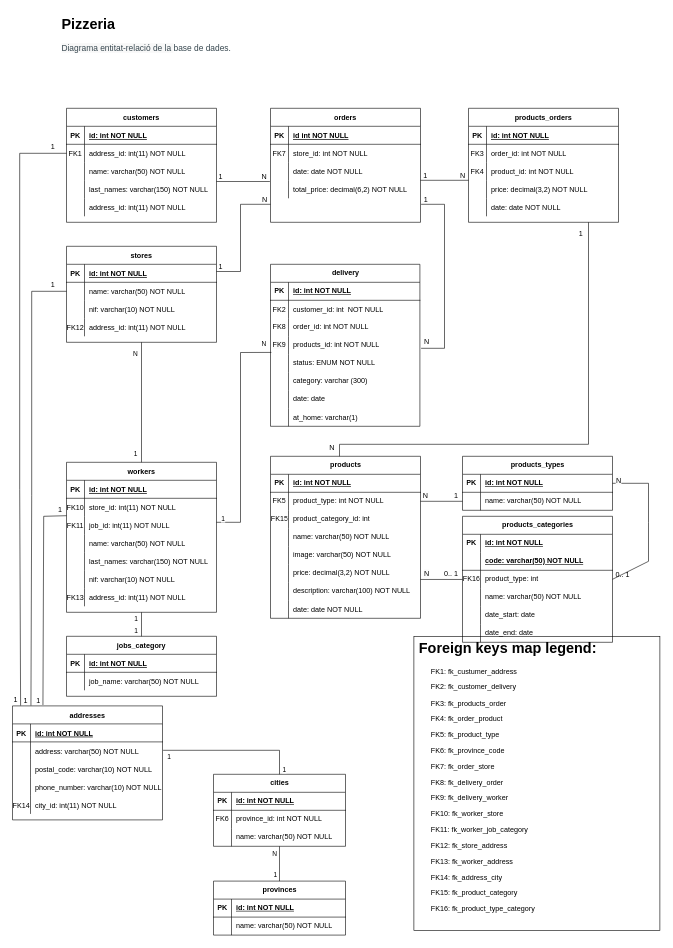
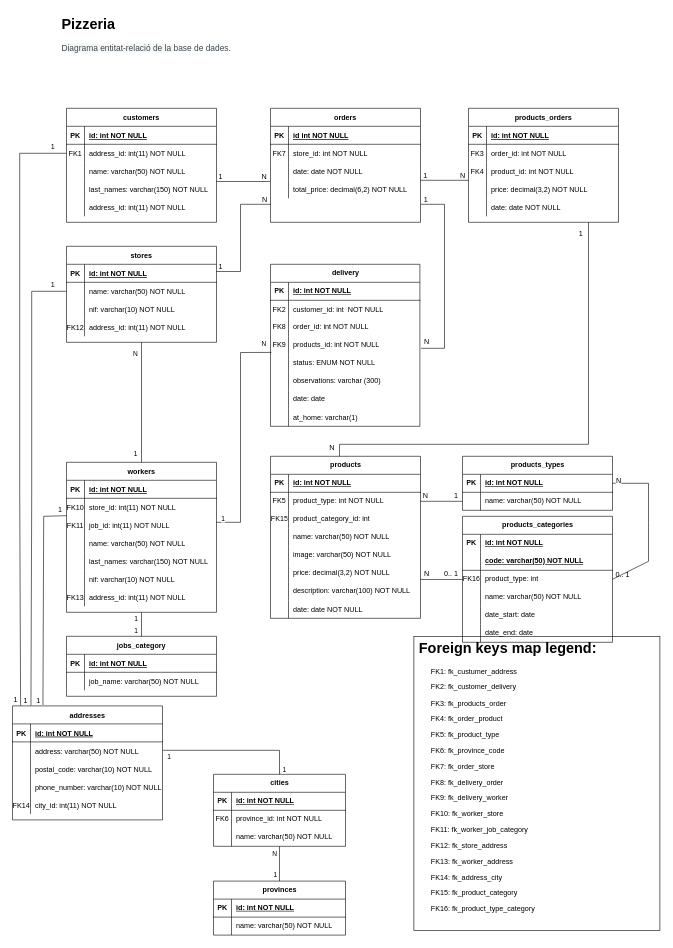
(337, 381) -> (344, 381)
